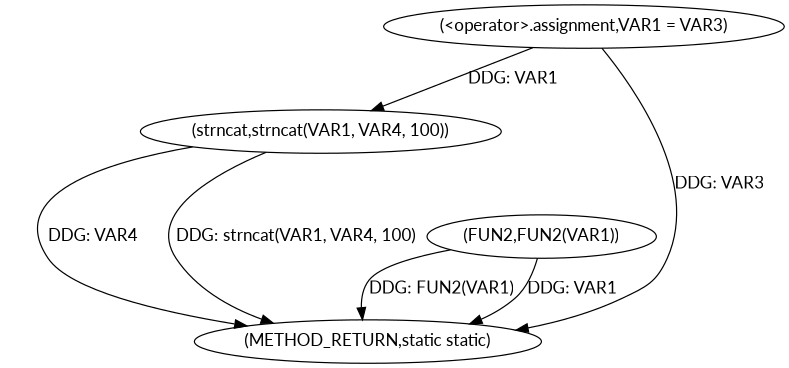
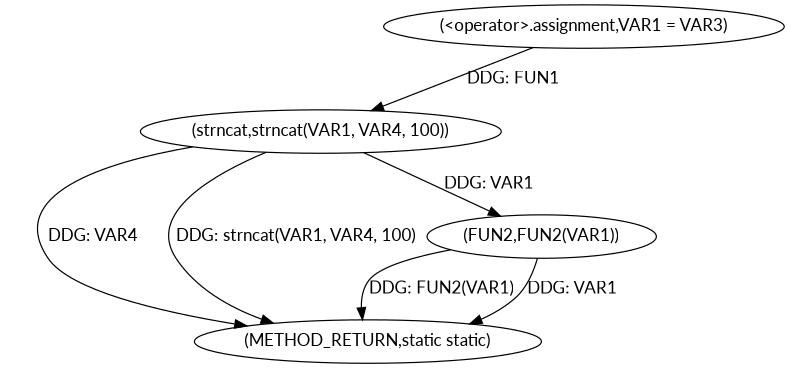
(513, 79) -> (513, 79)
none -> (427, 182)
(676, 225) -> none
